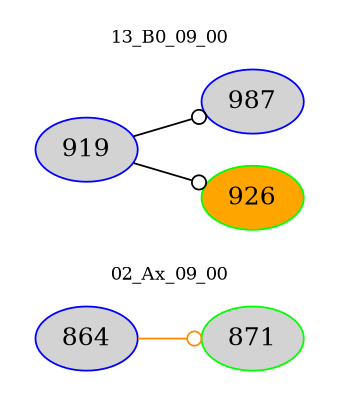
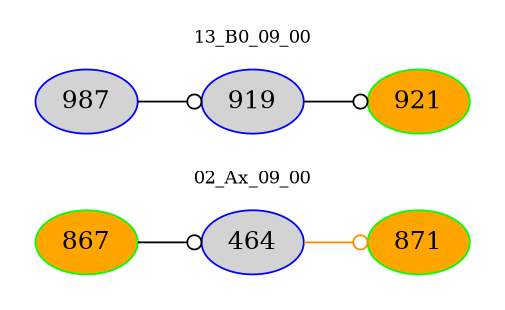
(163, 128) -> (162, 102)
(253, 198) -> (419, 102)
none -> (87, 242)
(87, 339) -> (253, 242)
(253, 339) -> (419, 242)
